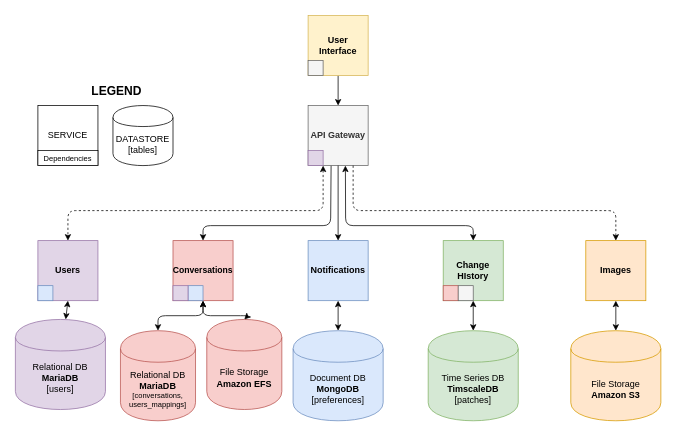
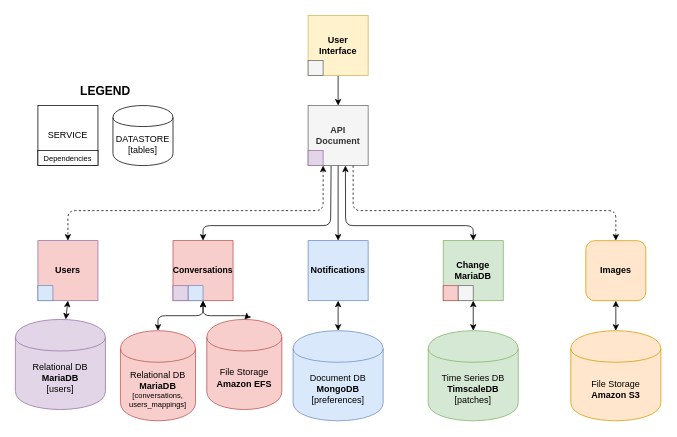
(117, 90) -> (105, 90)
(338, 135) -> (338, 135)
(68, 270) -> (68, 270)
(473, 270) -> (473, 270)
(615, 270) -> (615, 270)
